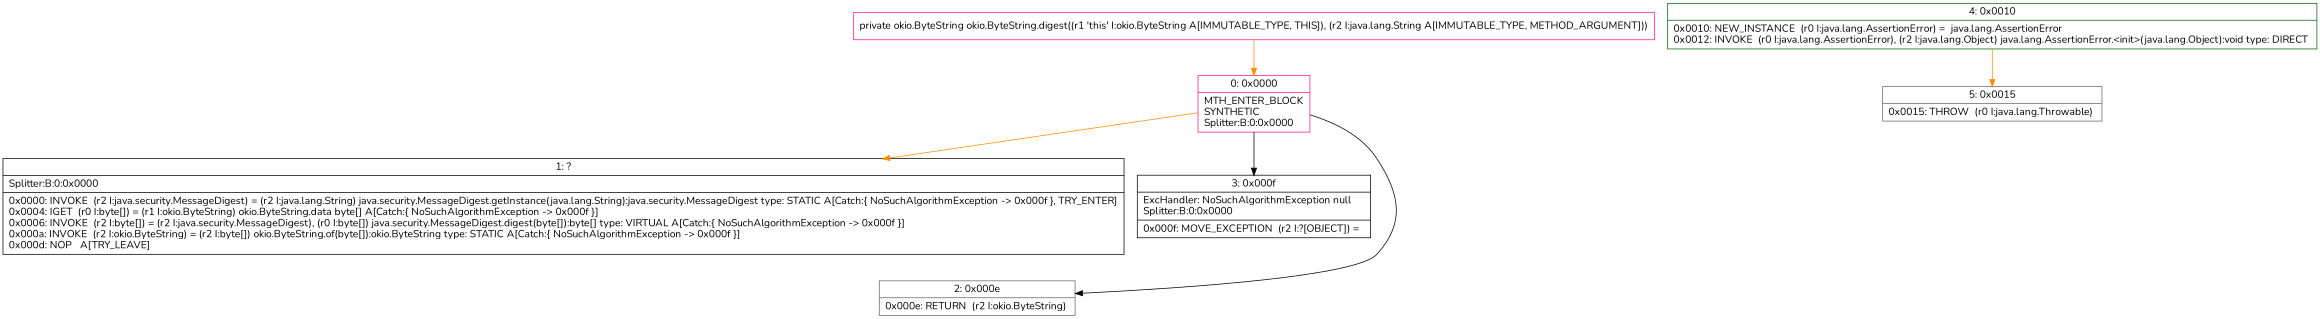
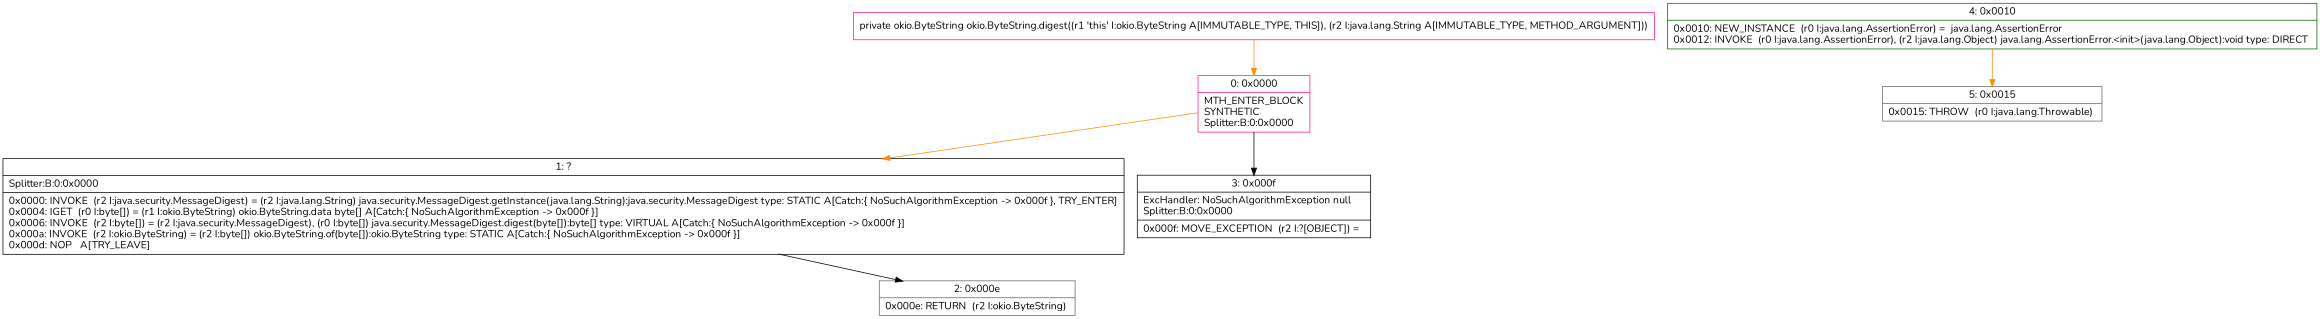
(1324, 271) -> (837, 267)
